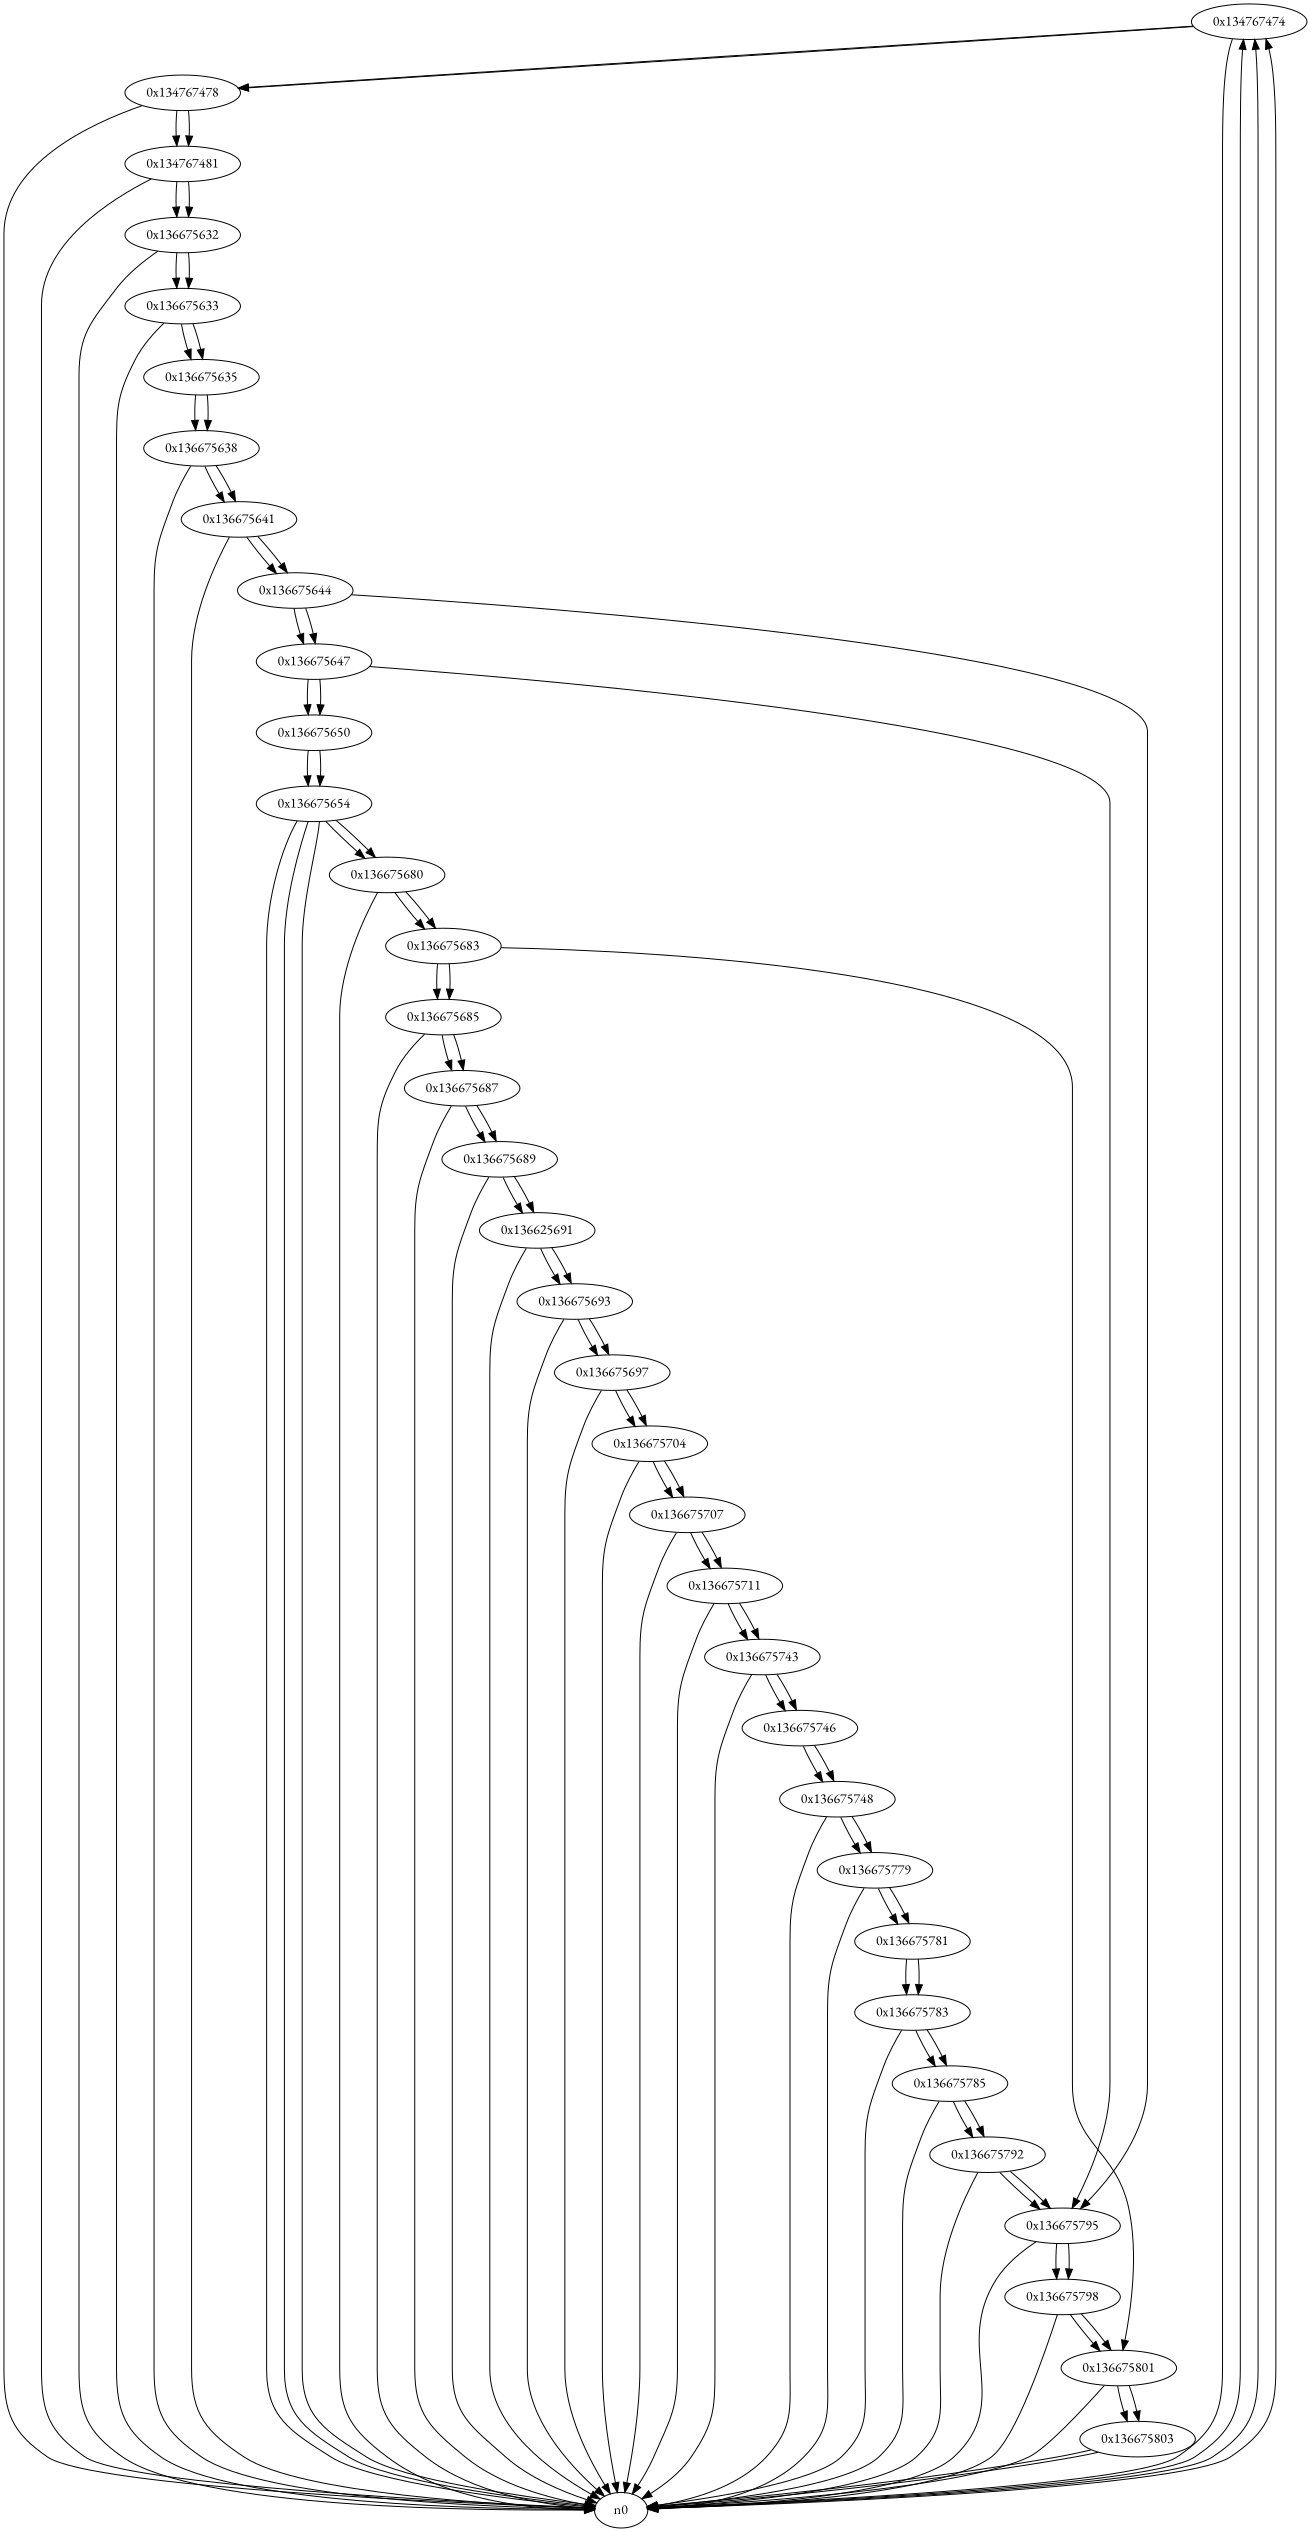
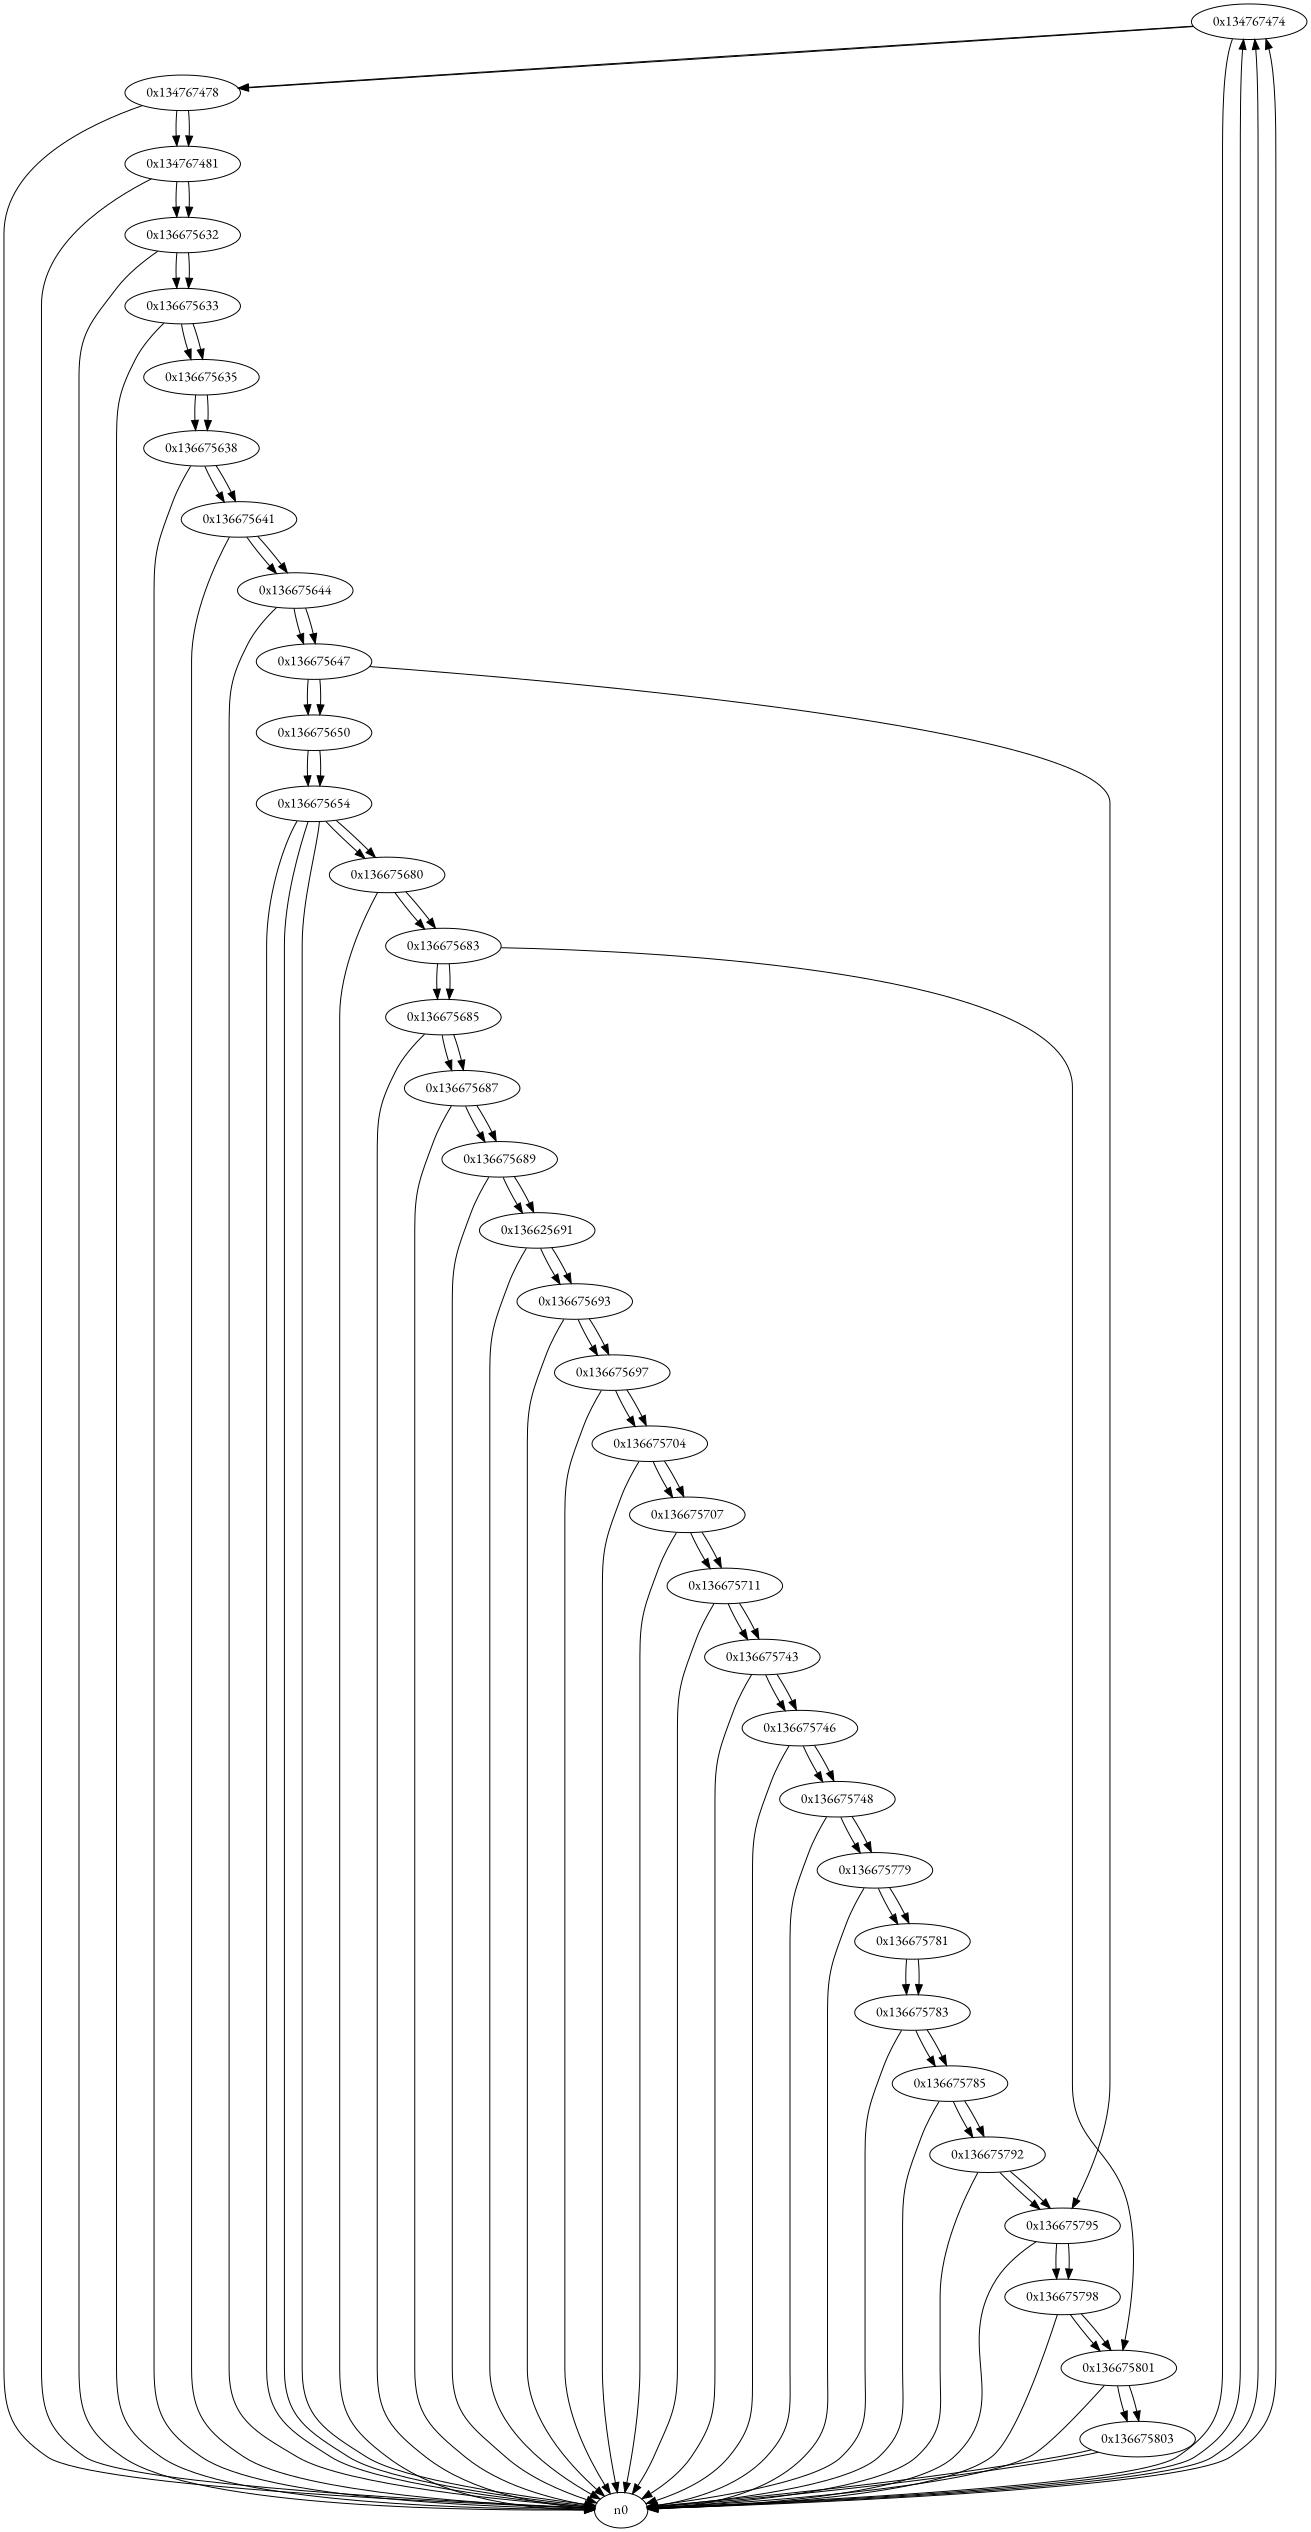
(1147, 1066) -> (229, 1687)
none -> (752, 2144)
